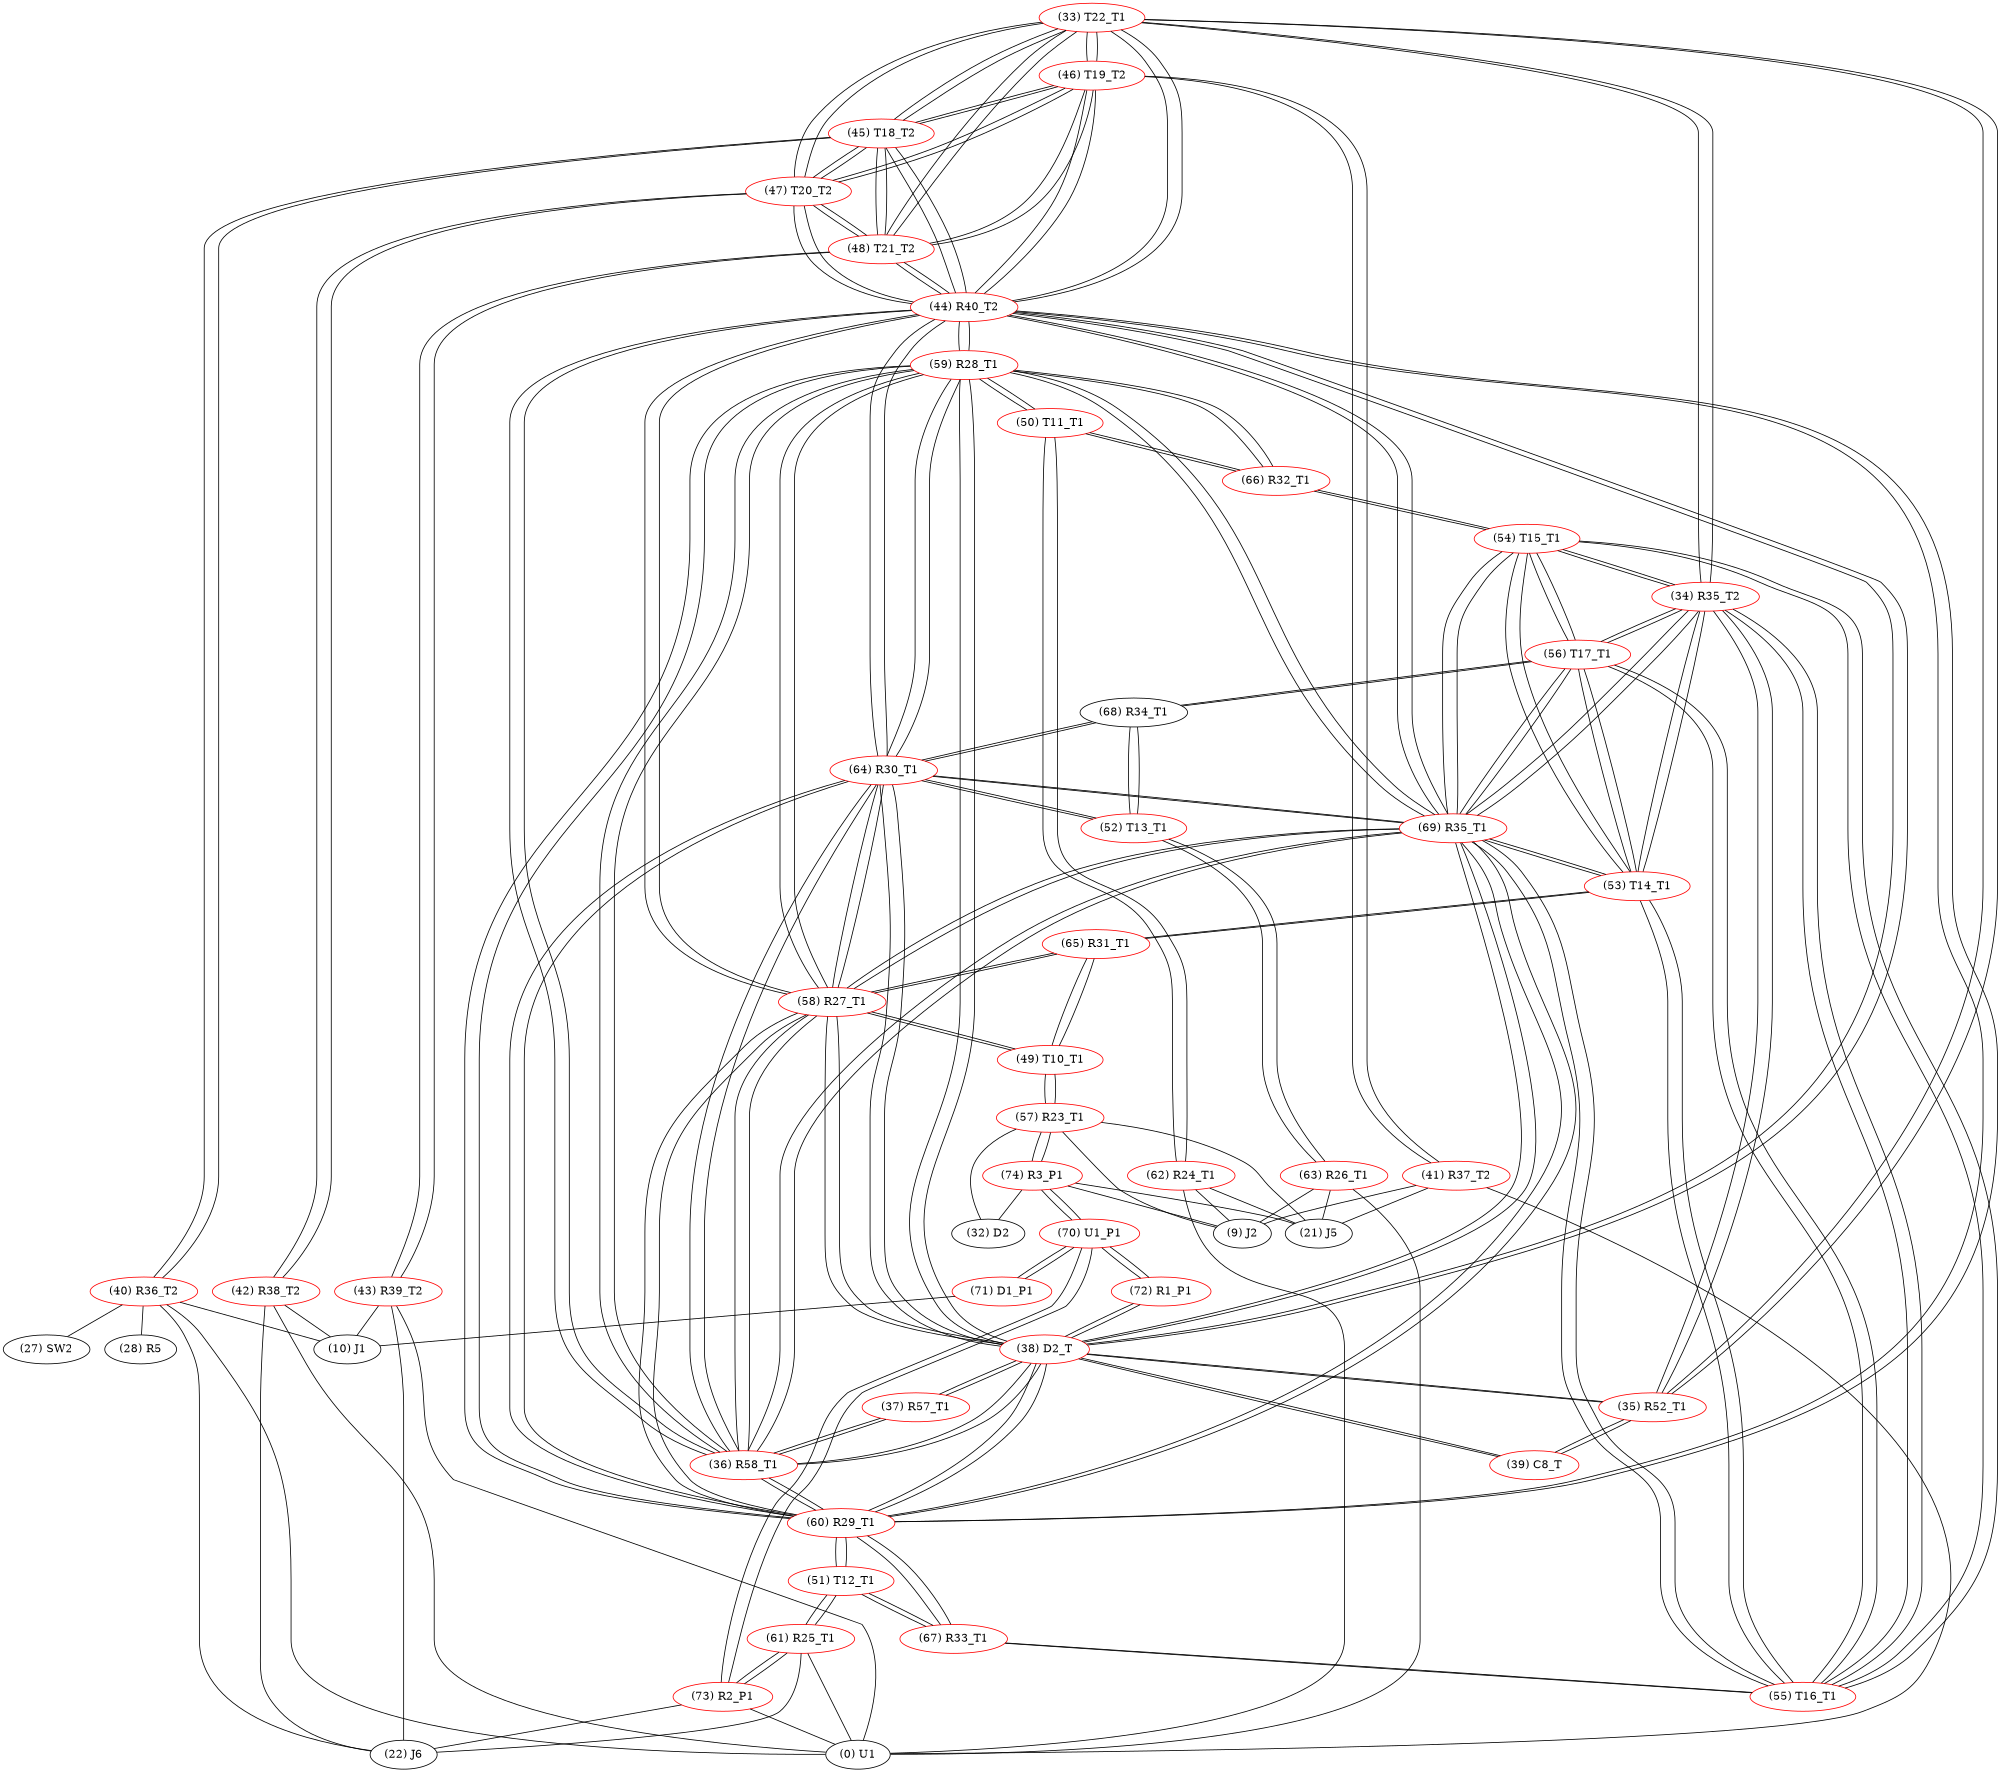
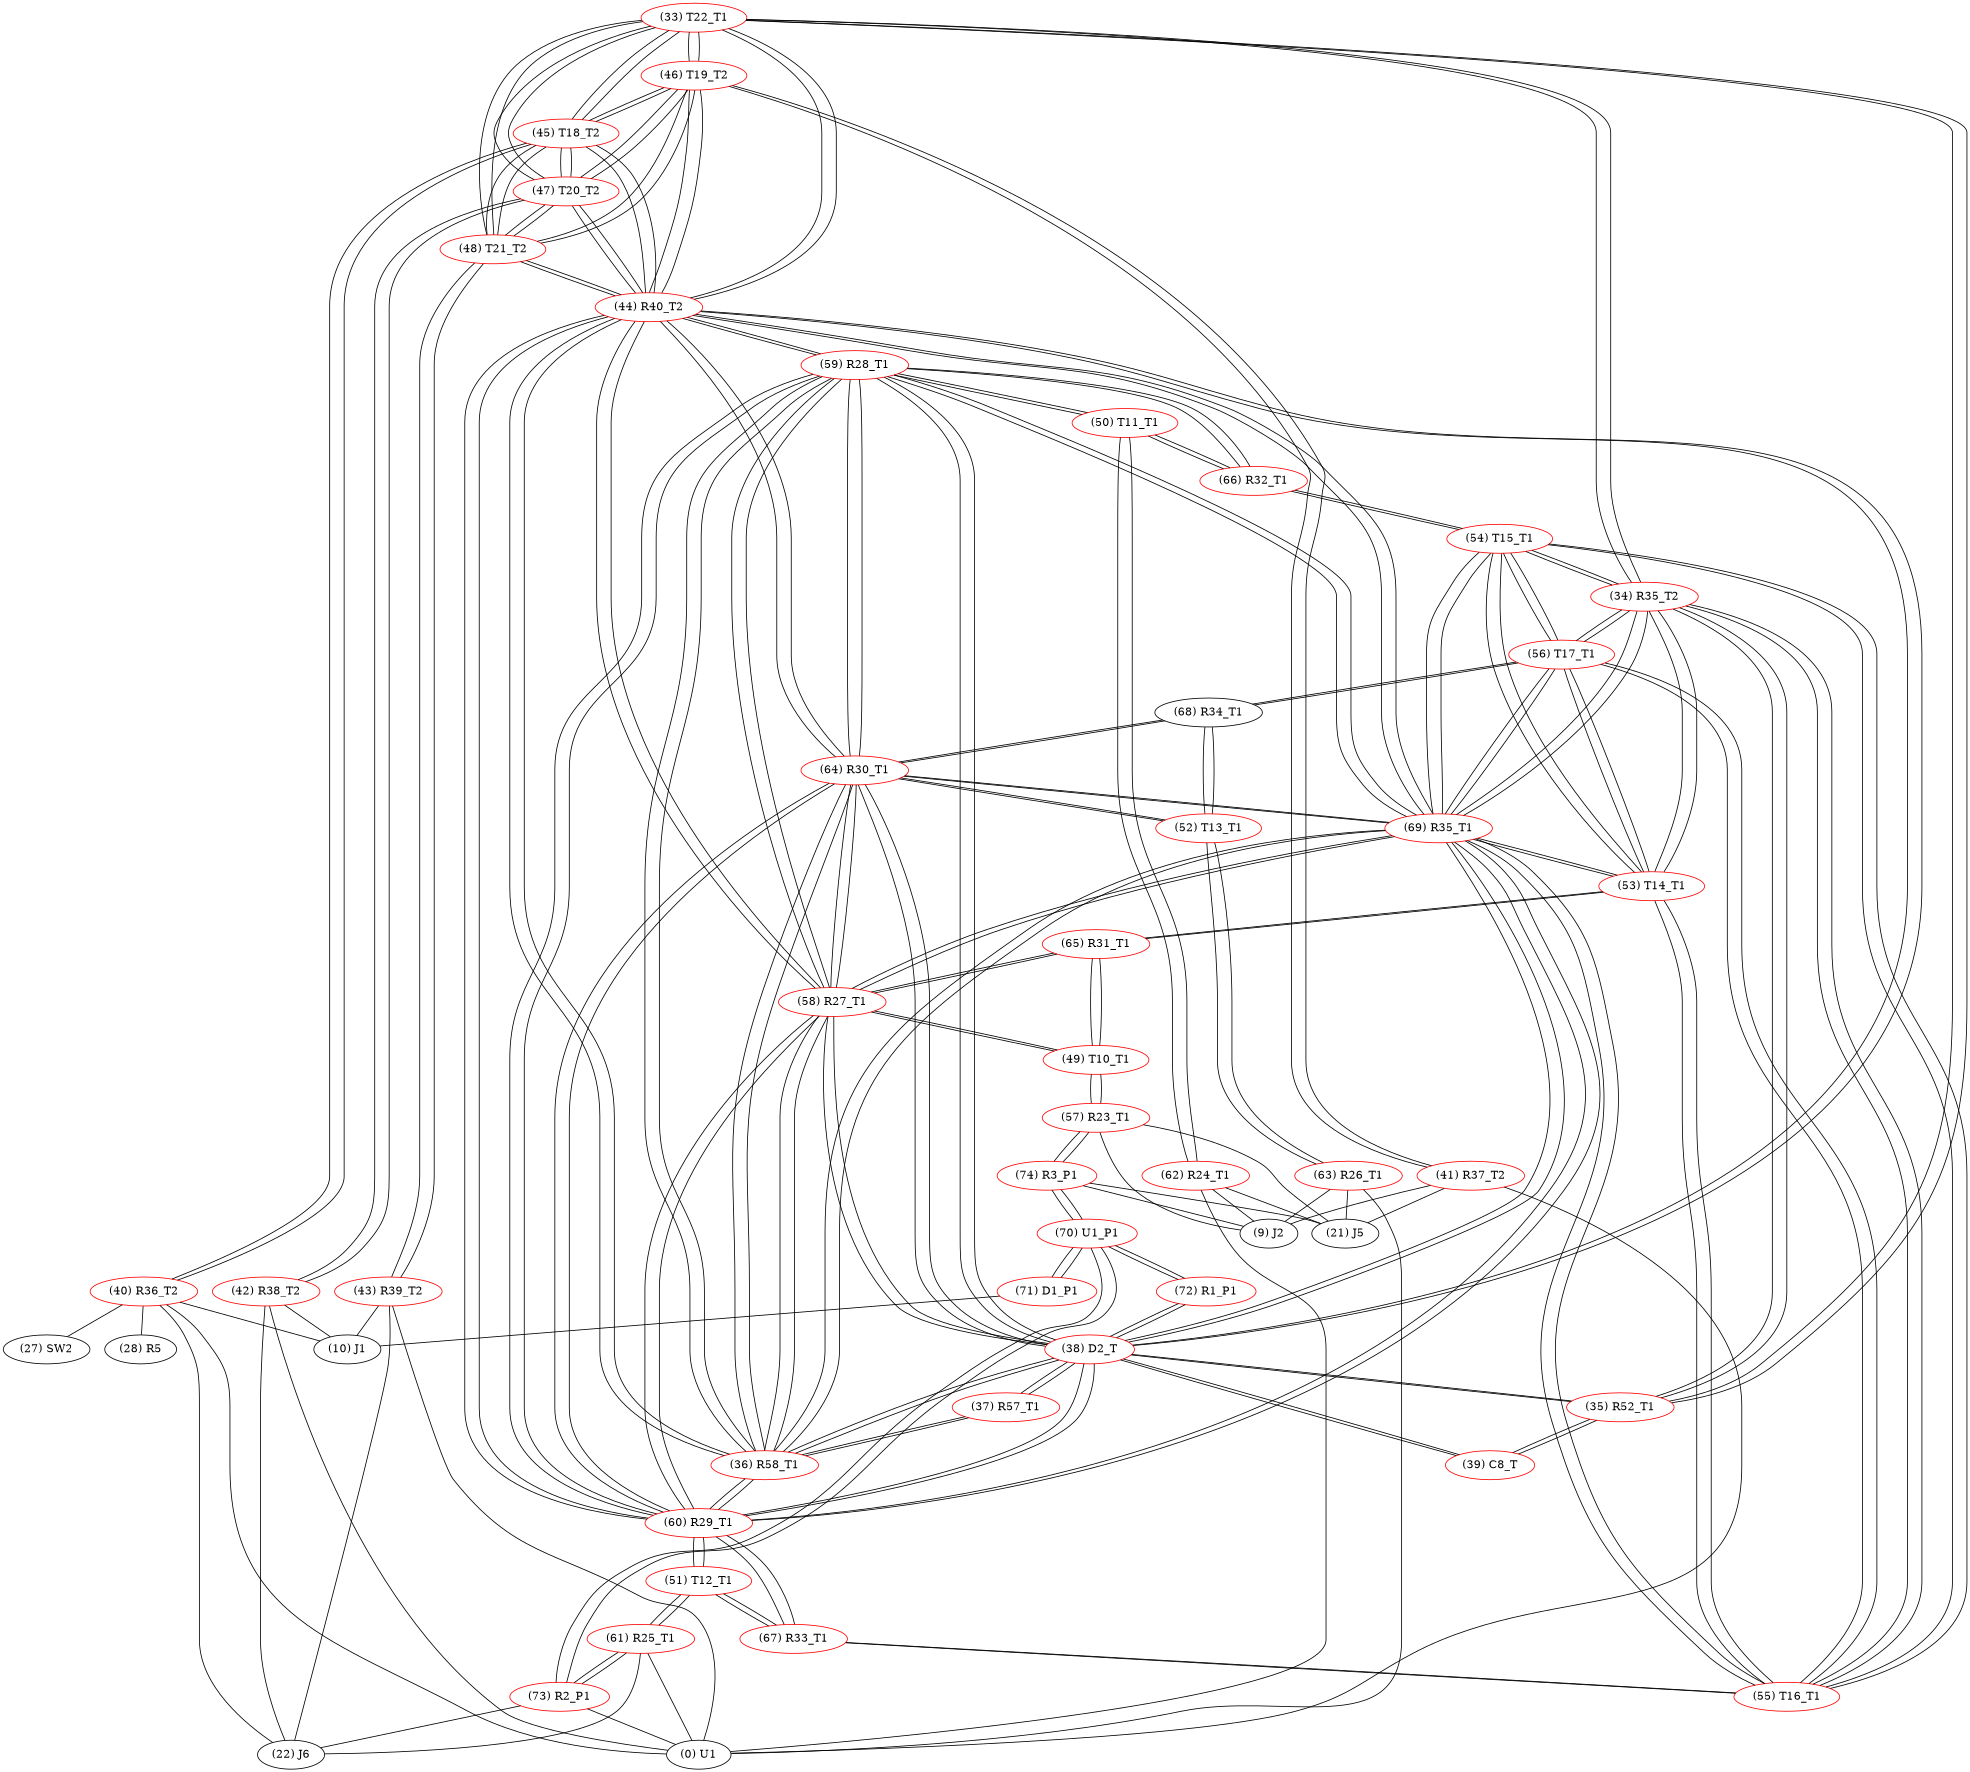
(988, 1234) -> none
